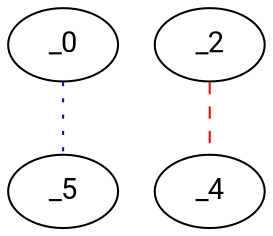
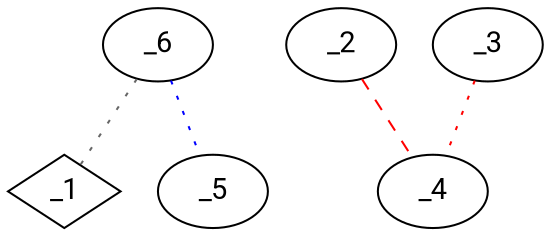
(63, 45) -> (158, 45)
none -> (488, 45)
none -> (64, 191)
